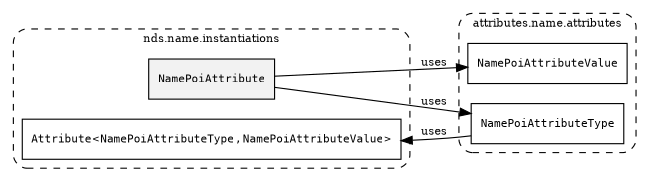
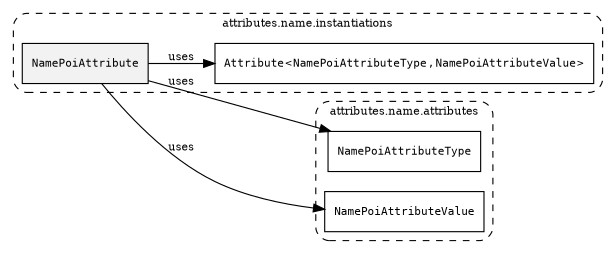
(212, 40) -> (308, 24)
(442, 139) -> (176, 63)
